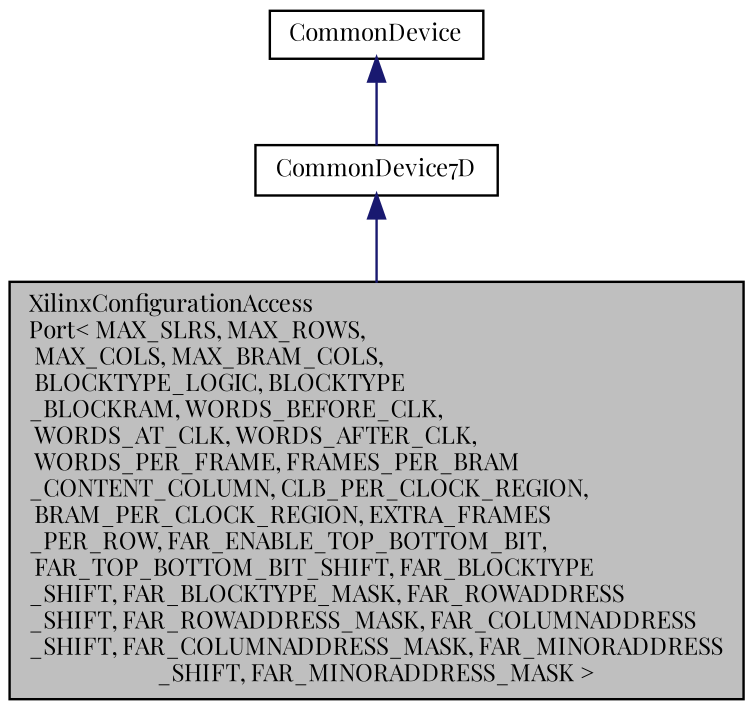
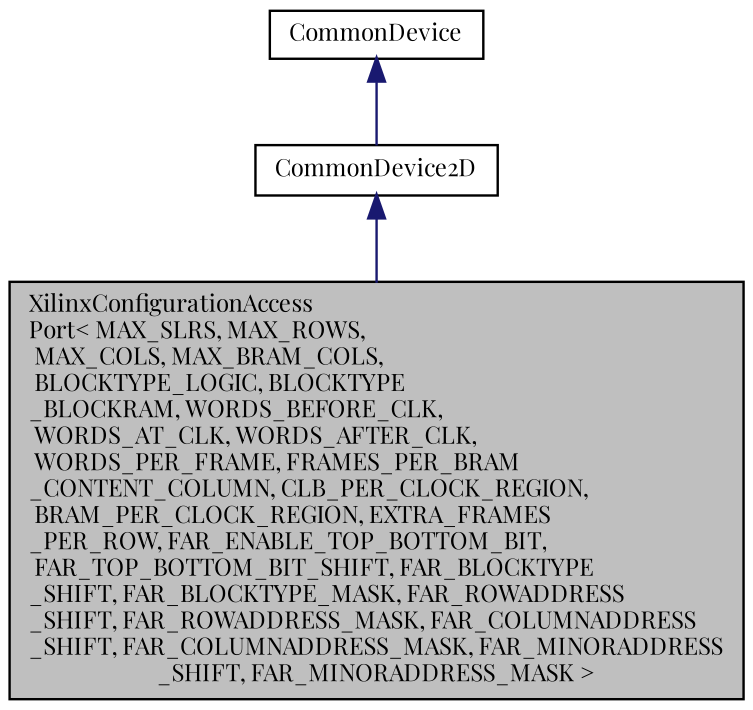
(377, 170) -> (377, 170)
